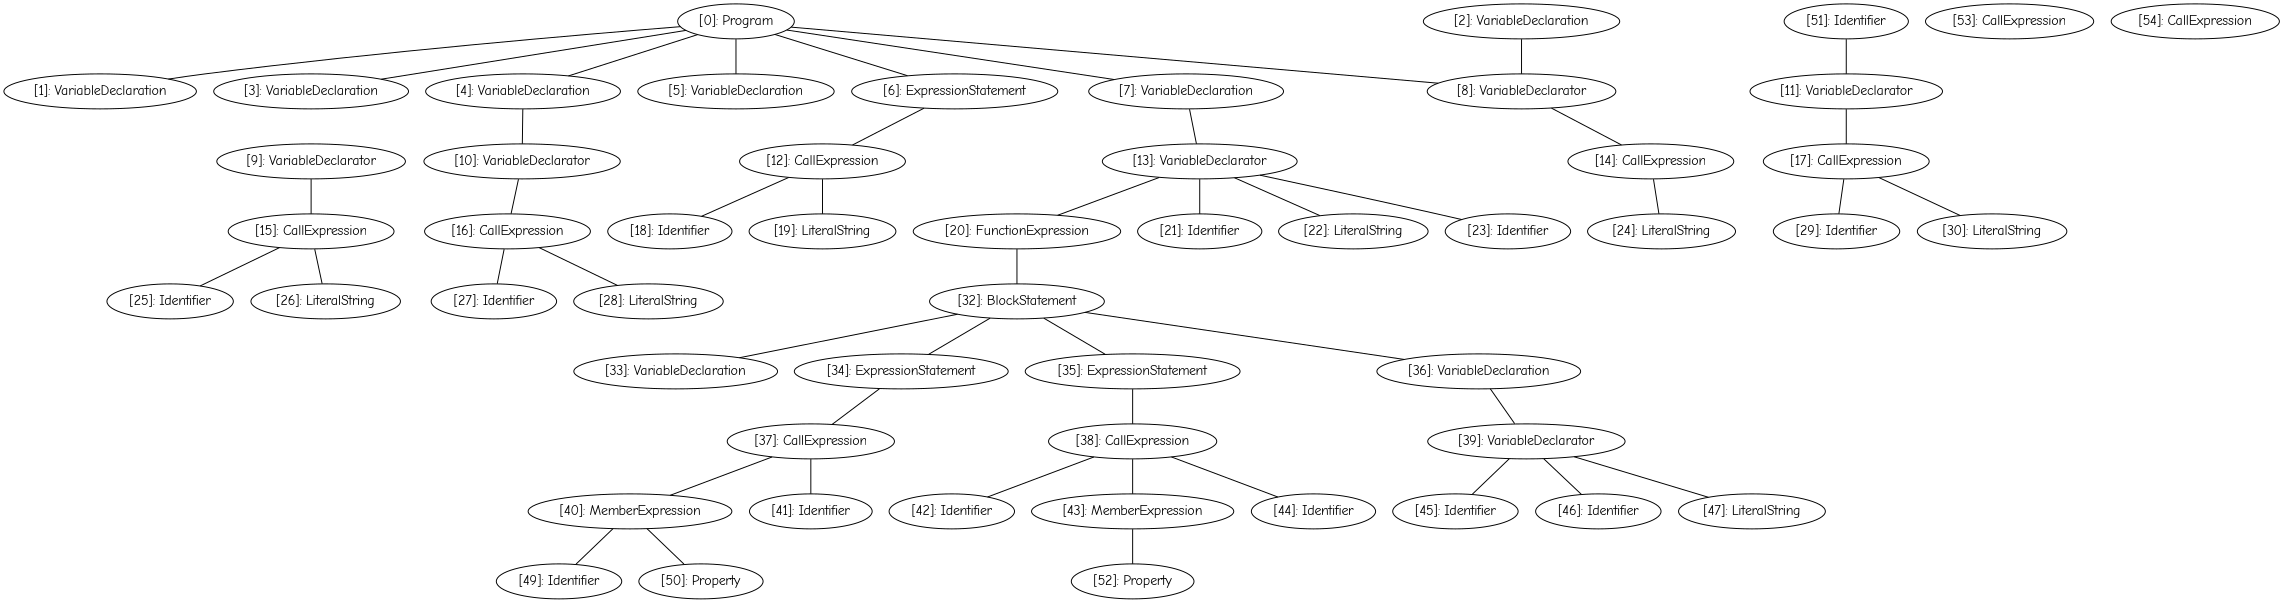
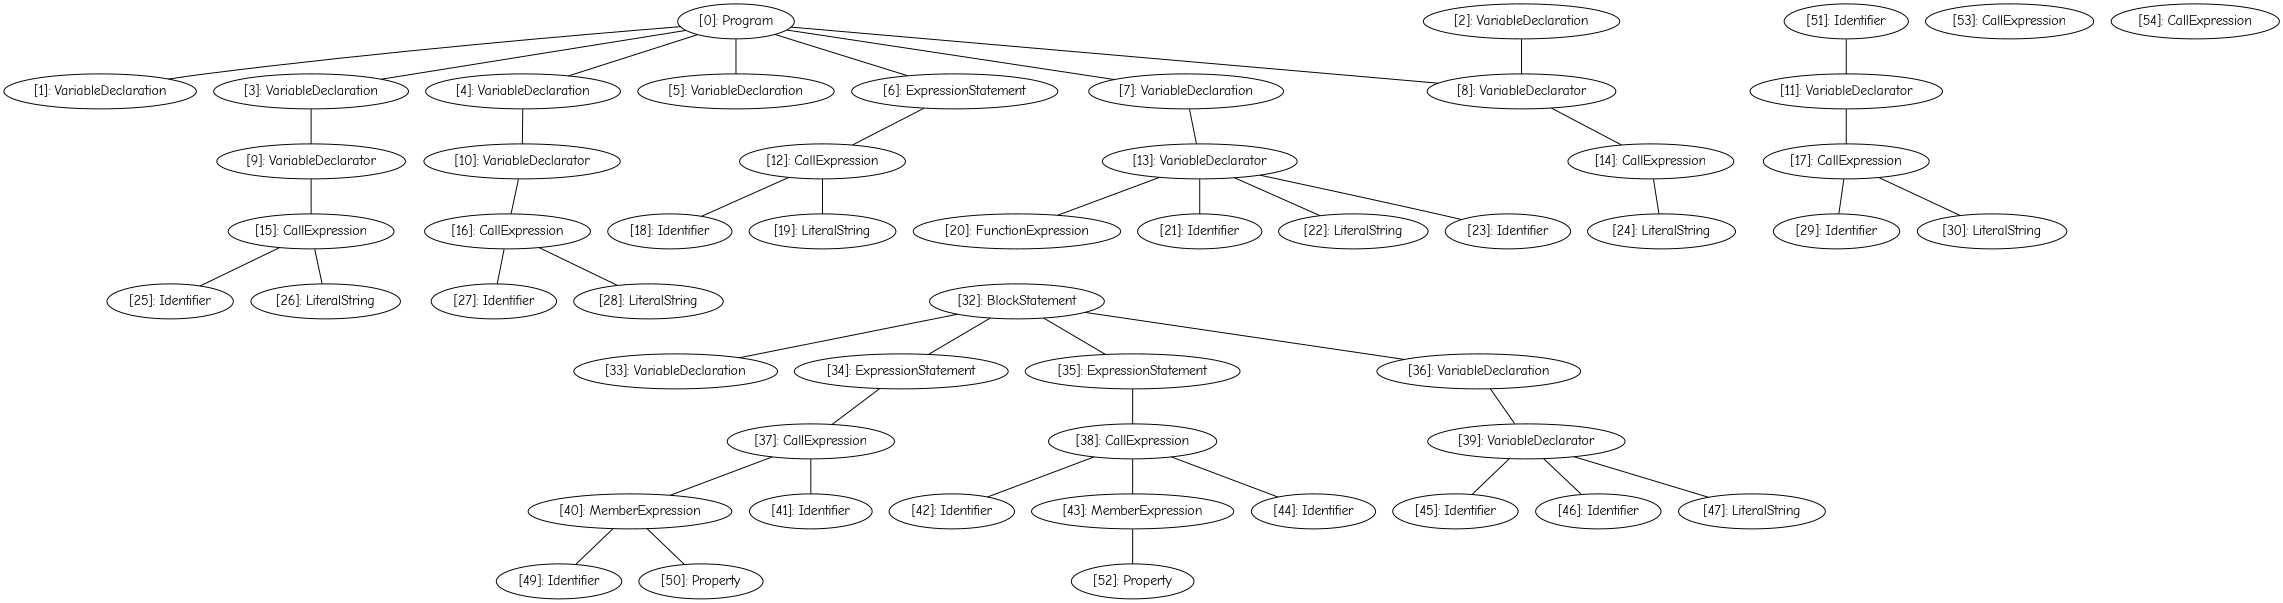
none -> (311, 126)
(1017, 266) -> none
